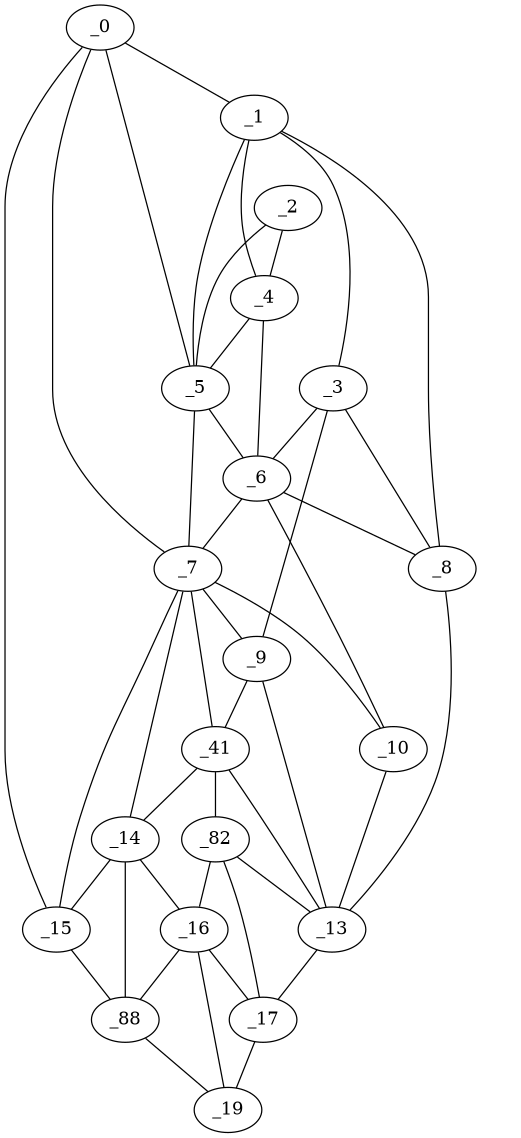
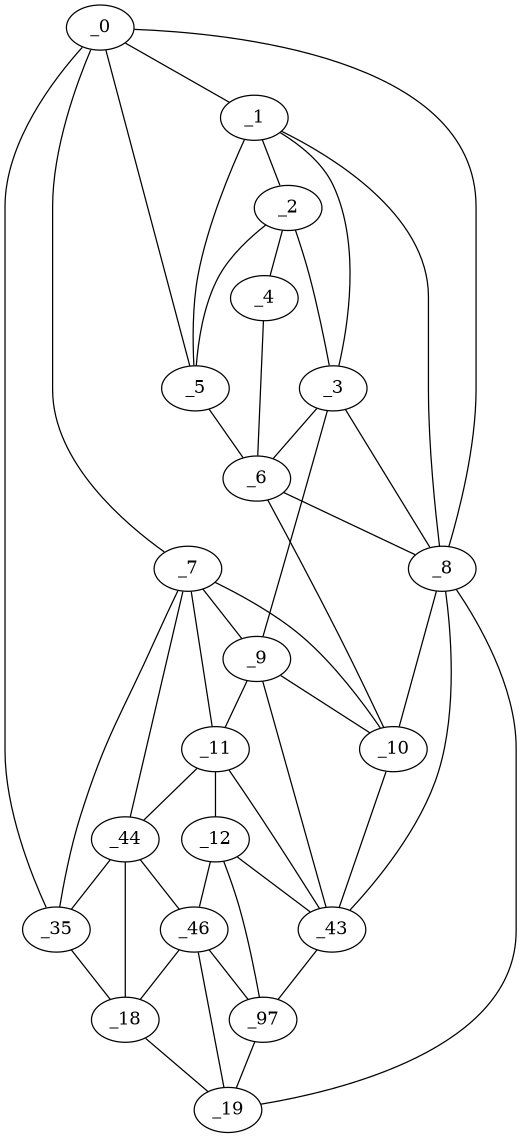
none -> (468, 169)
(241, 209) -> (271, 163)
none -> (315, 297)
(230, 343) -> none
(192, 479) -> none
(222, 524) -> none
none -> (418, 659)
none -> (325, 704)
(215, 749) -> (215, 749)
(125, 839) -> (125, 839)
(215, 839) -> (215, 839)
none -> (516, 920)
(56, 930) -> (56, 930)
(194, 930) -> (194, 930)
(332, 930) -> (332, 930)
(125, 1020) -> (125, 1020)
(263, 1020) -> (263, 1020)
